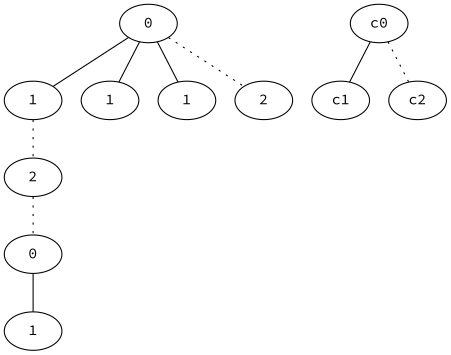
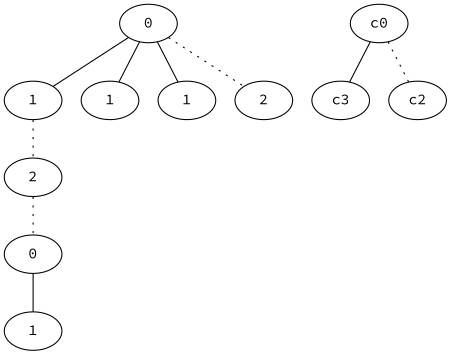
(341, 100) -> (341, 100)
